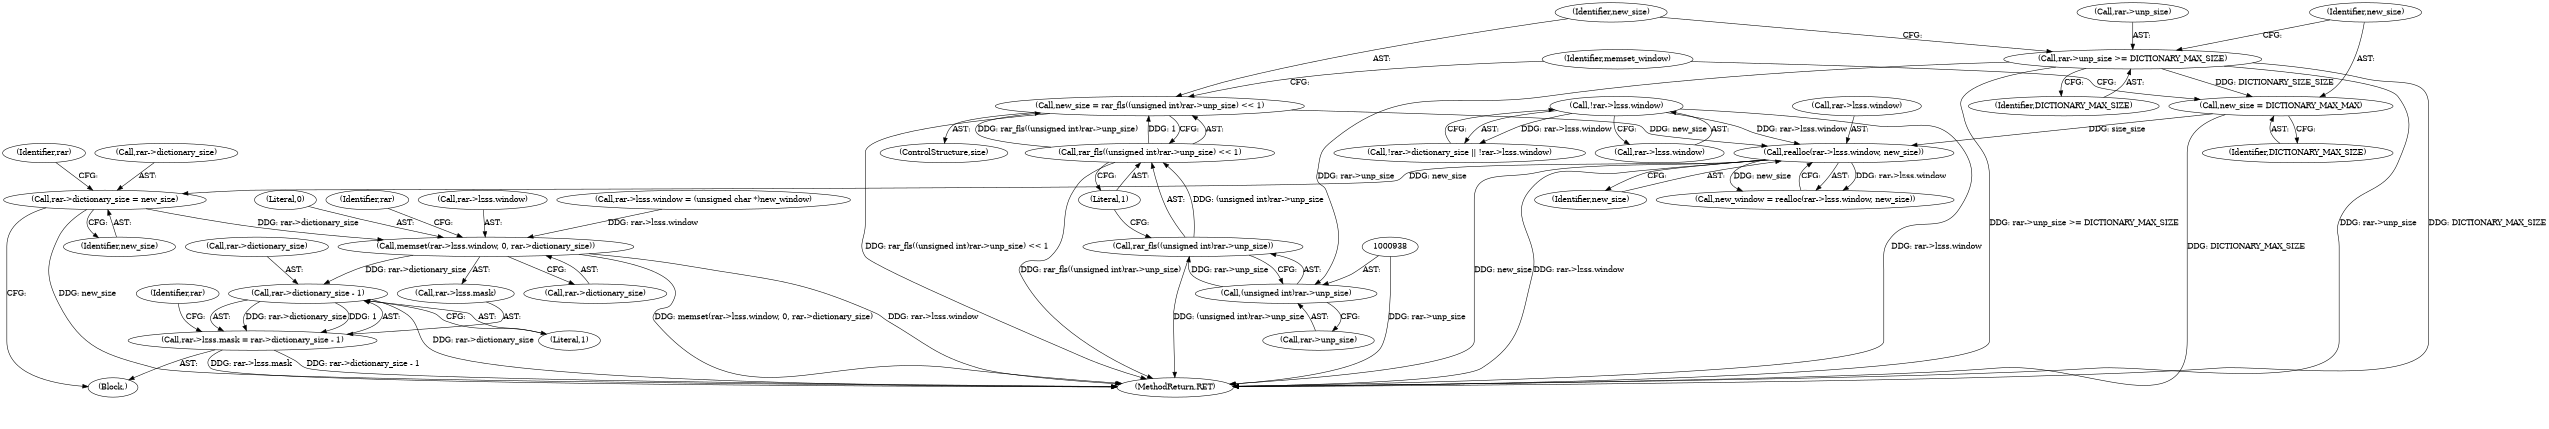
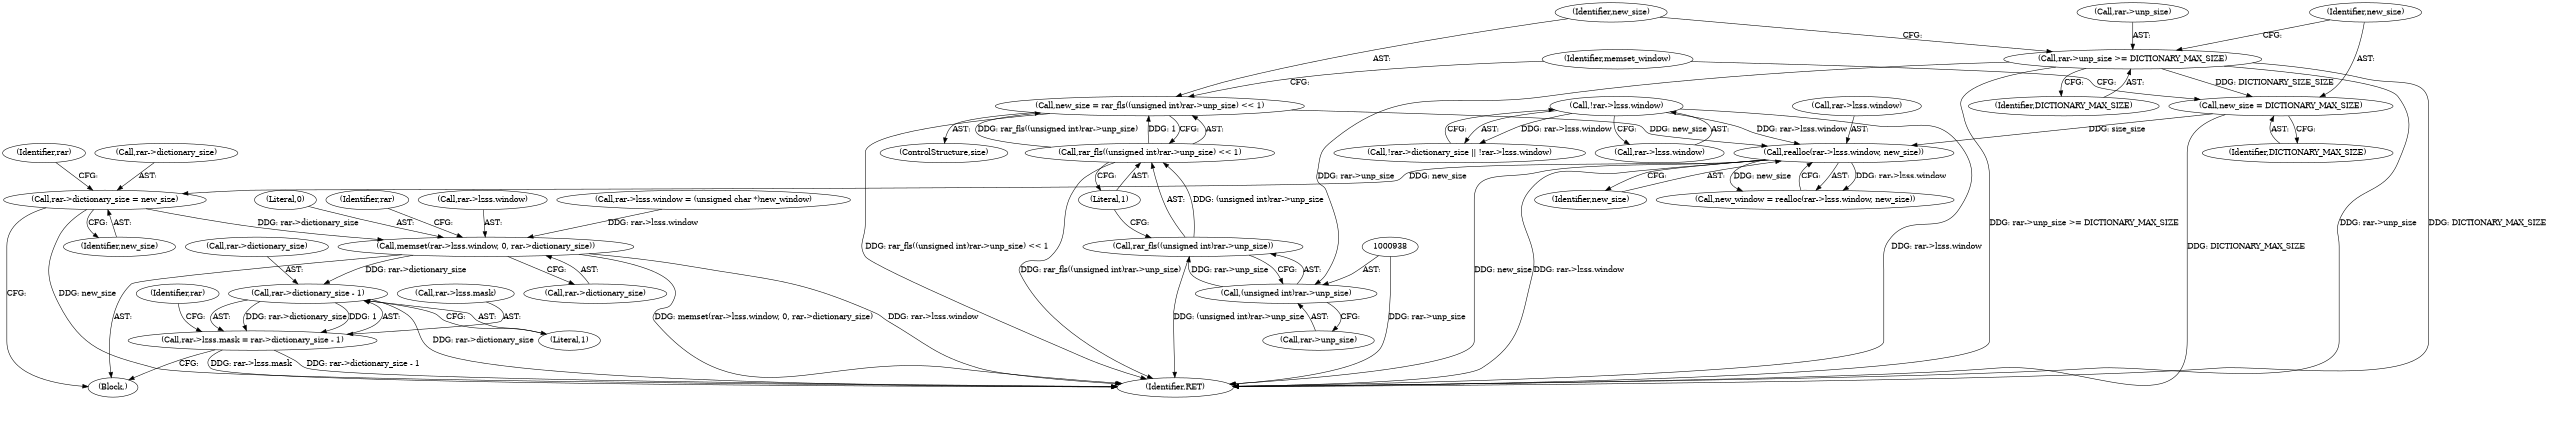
(2281, 106) -> (2281, 106)
(472, 268) -> (220, 272)
(190, 364) -> (190, 364)
(1175, 387) -> (1175, 387)
